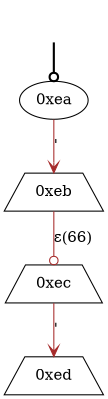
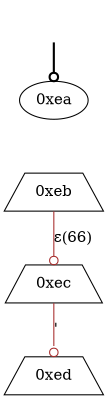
(54, 141) -> none
(54, 325) -> (54, 325)
